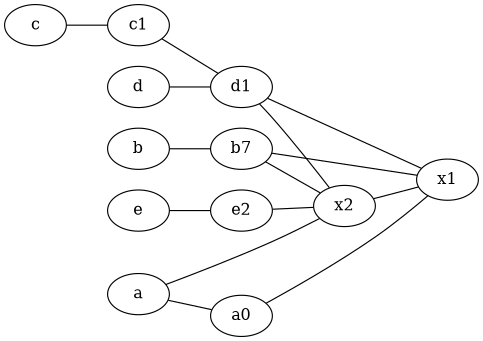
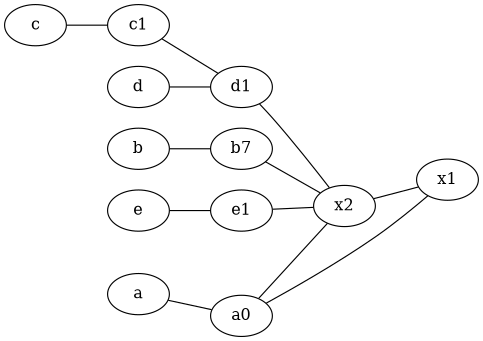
(345, 133) -> none
(345, 164) -> none
(241, 211) -> (241, 211)
(244, 254) -> (293, 261)
